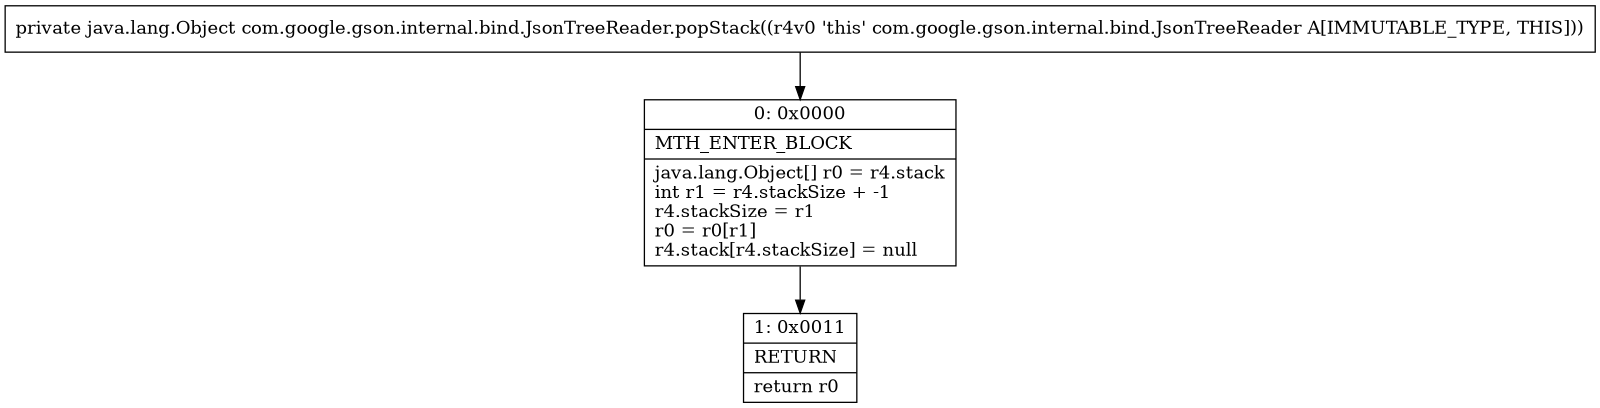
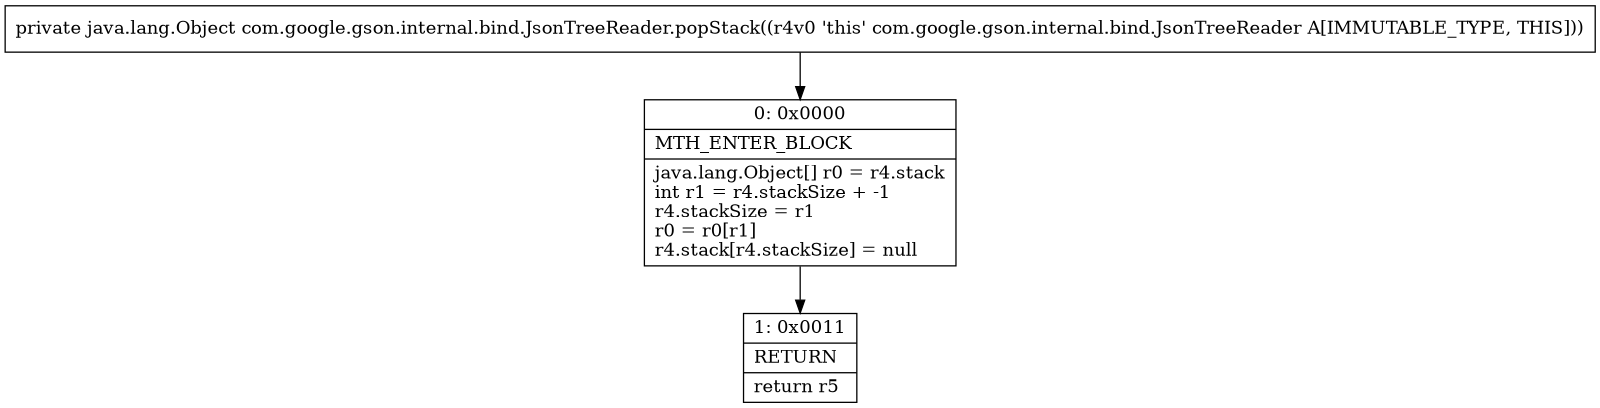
(797, 387) -> (797, 387)
